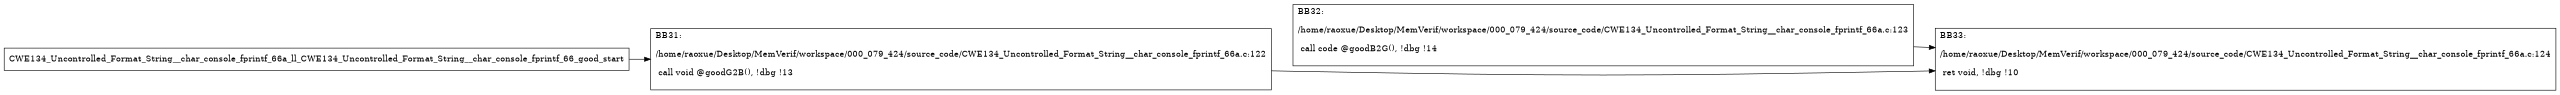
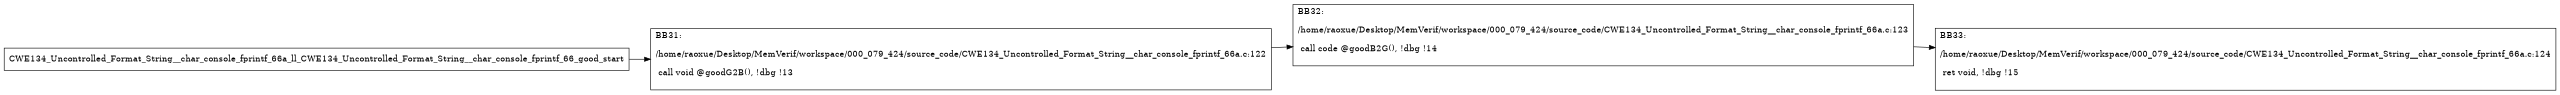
(1979, 73) -> (1979, 73)
(1600, 75) -> (1279, 47)
